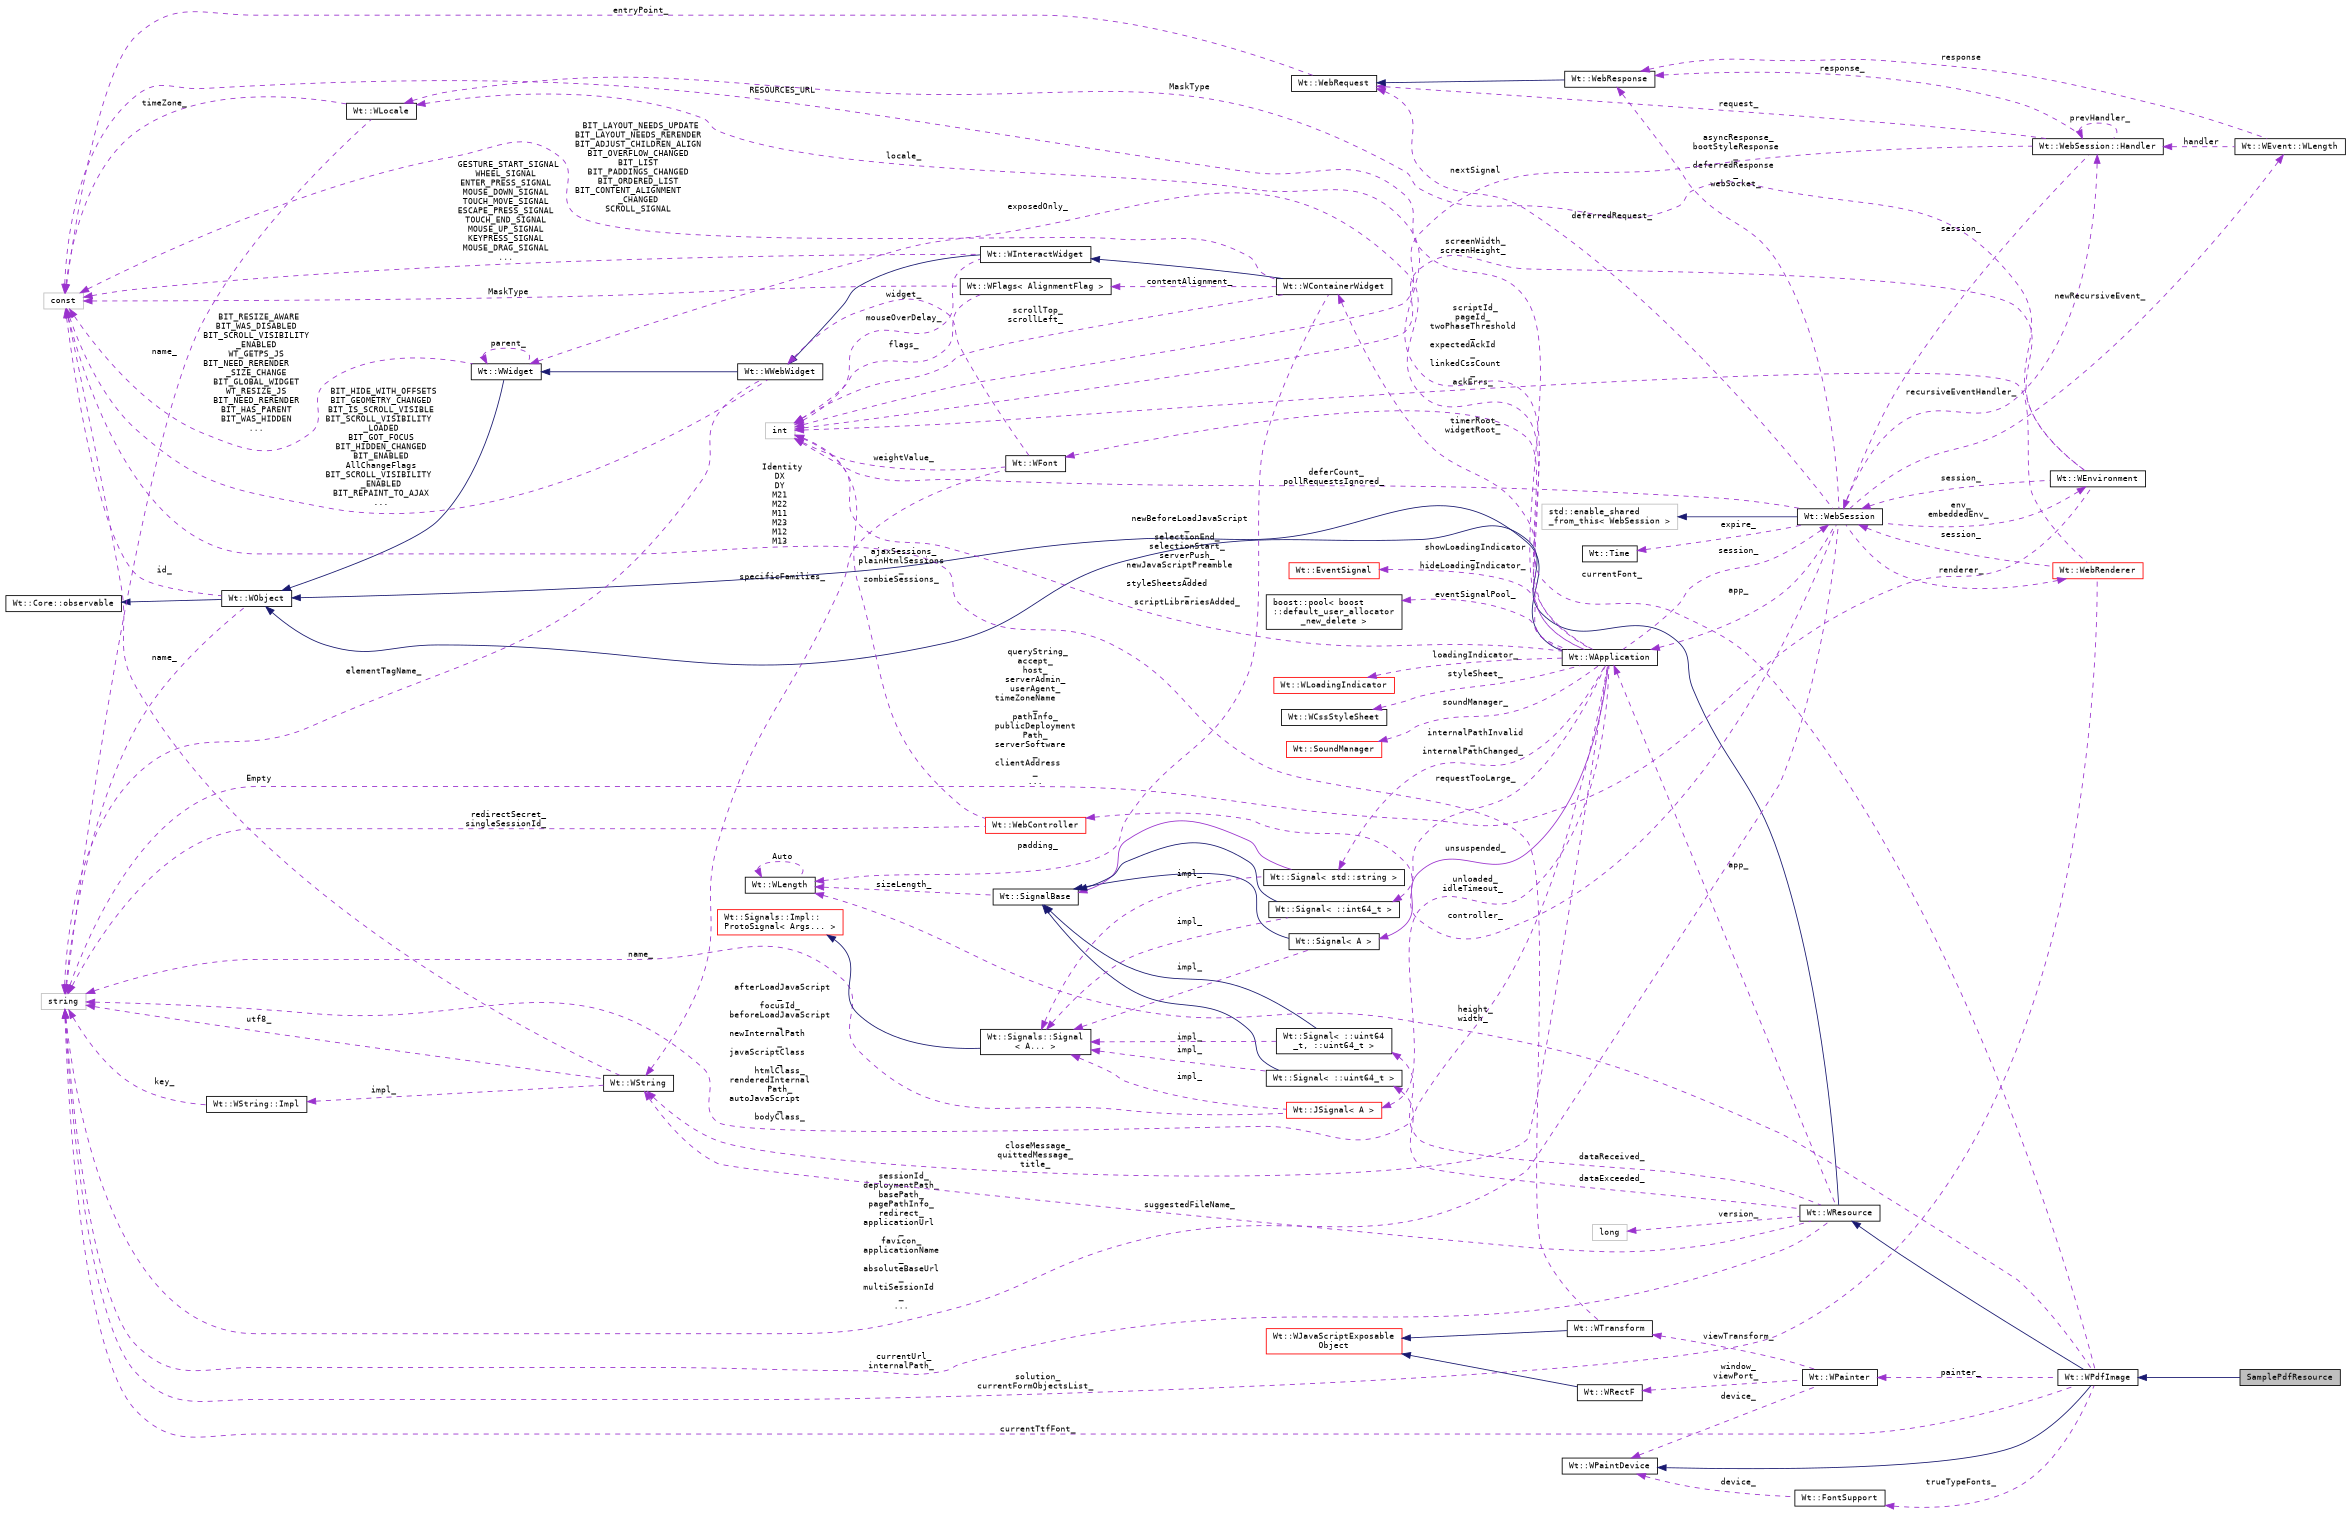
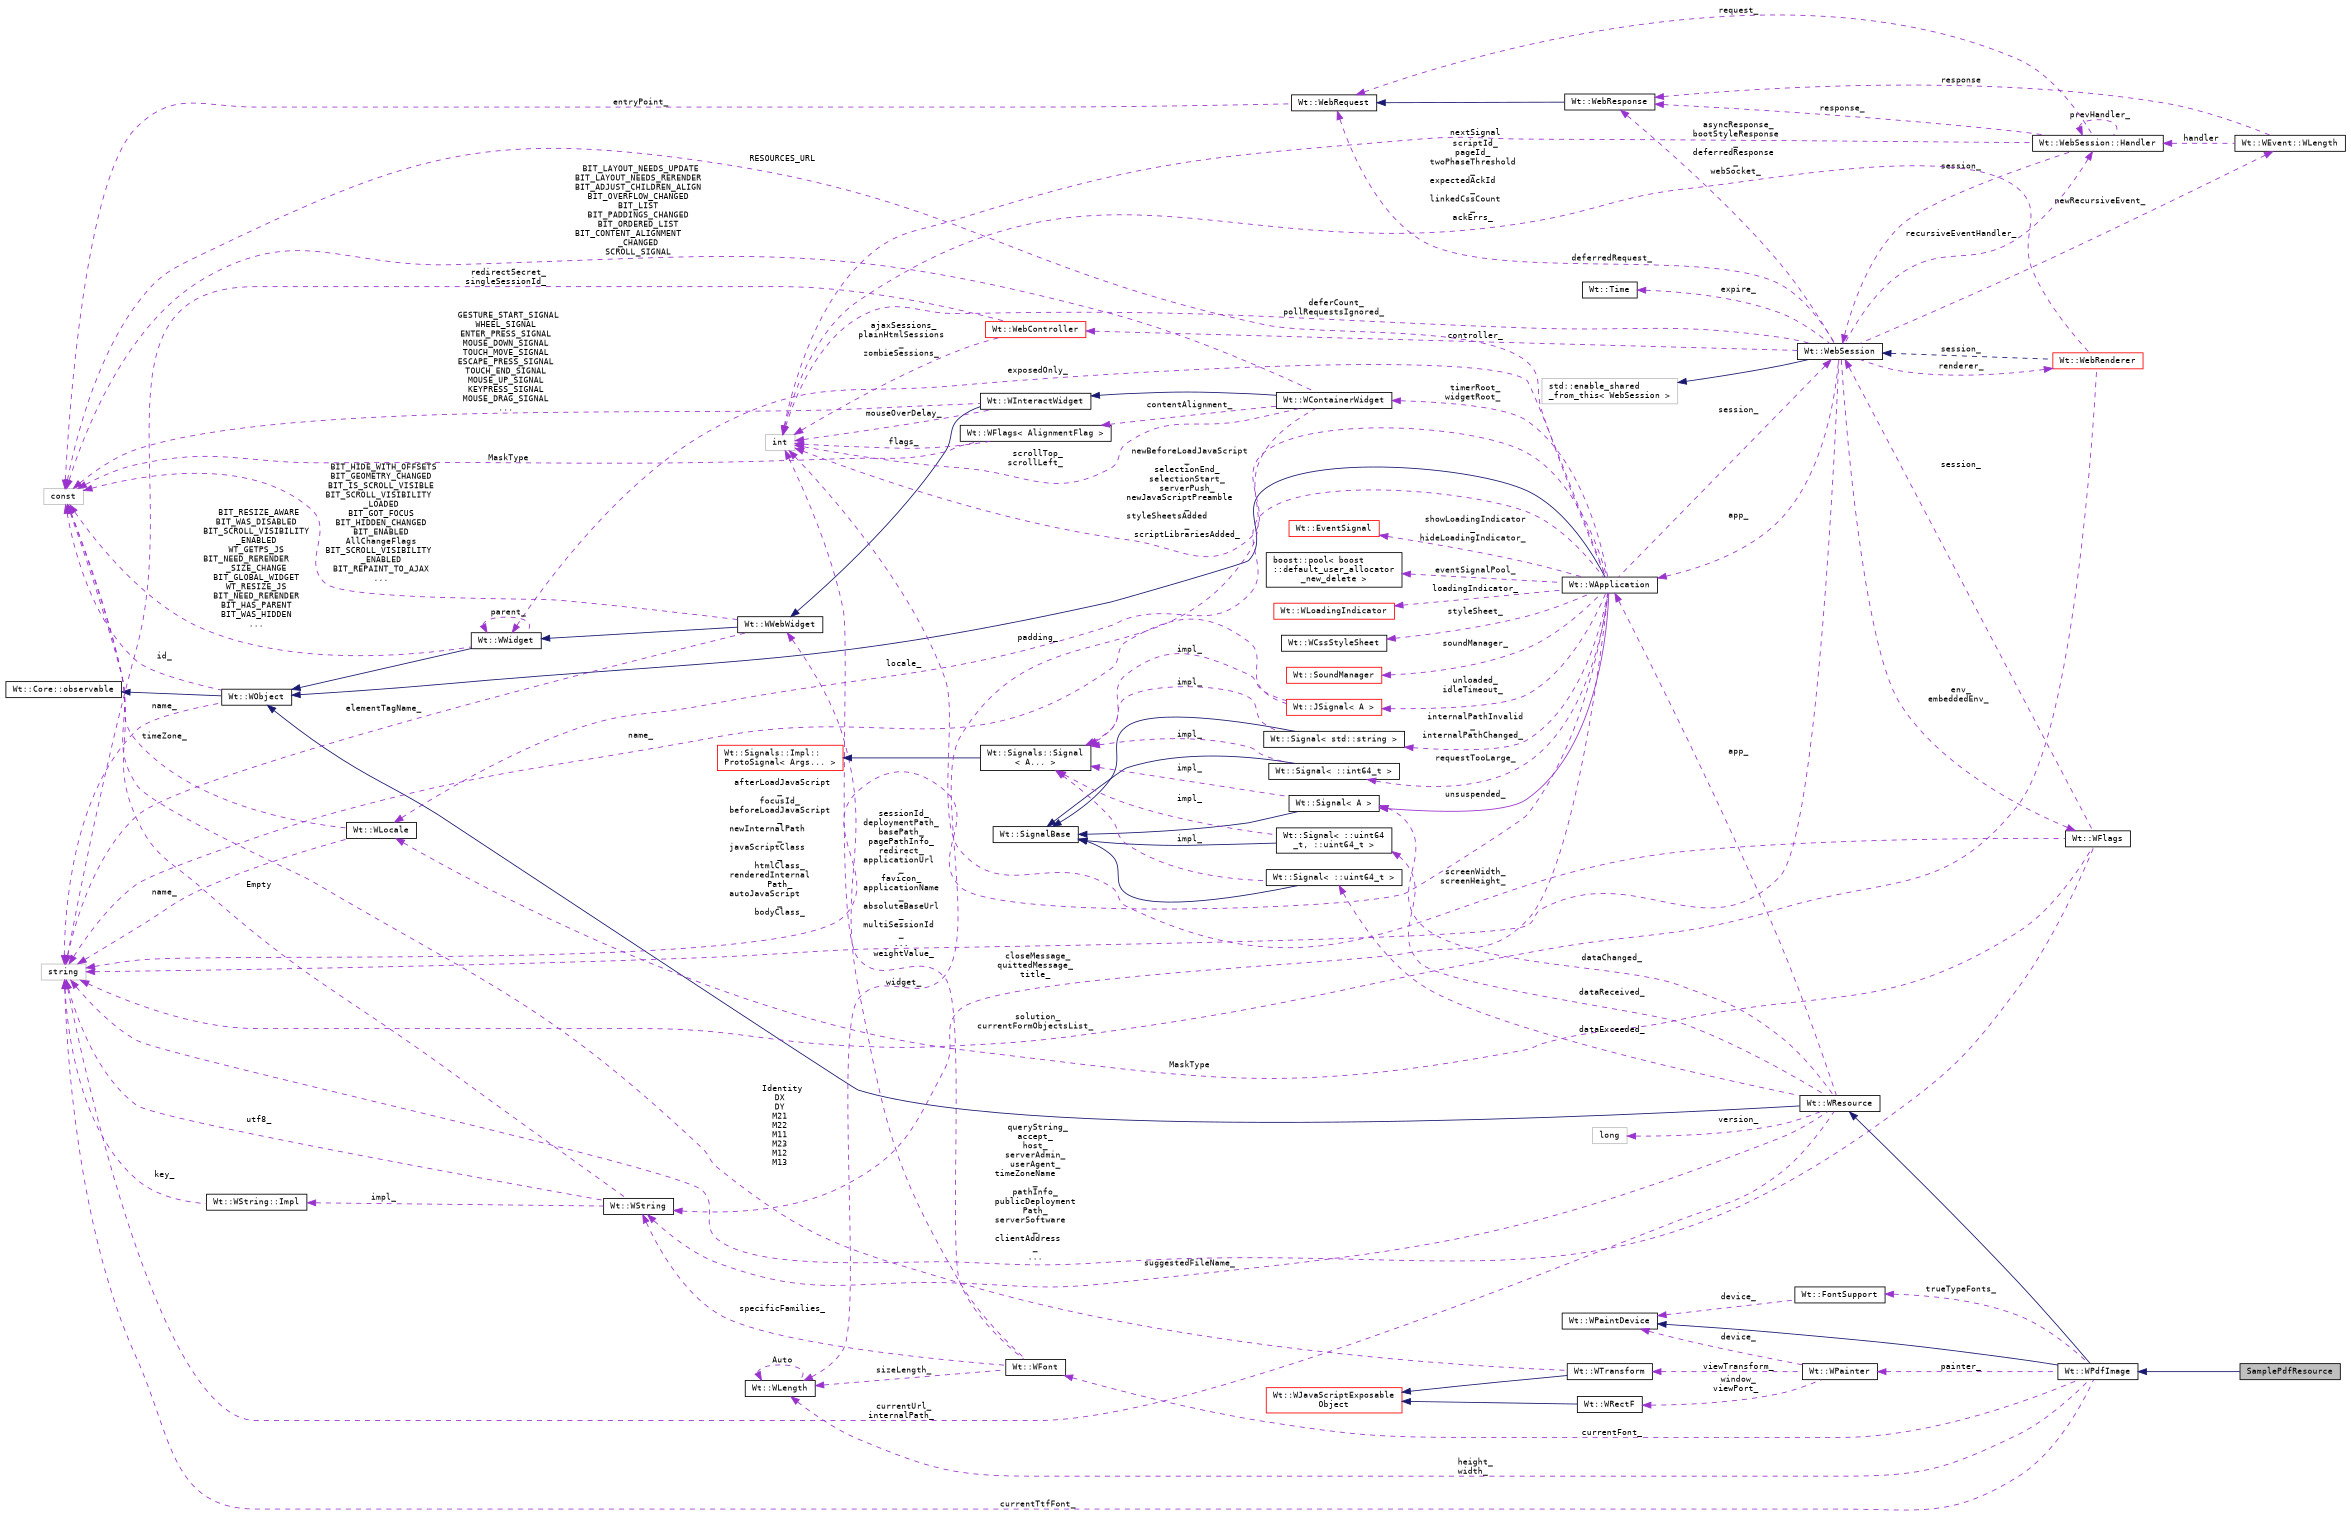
(2098, 479) -> (2098, 839)
(1959, 553) -> (1972, 356)
(1179, 821) -> (1149, 719)
(908, 891) -> (915, 1377)
none -> (1578, 967)
